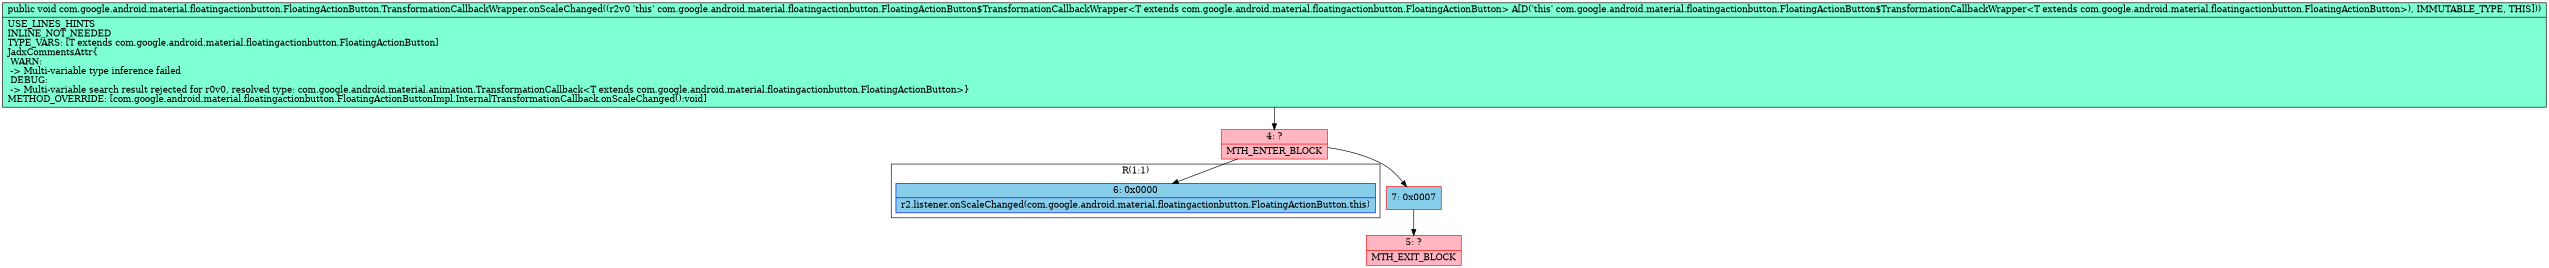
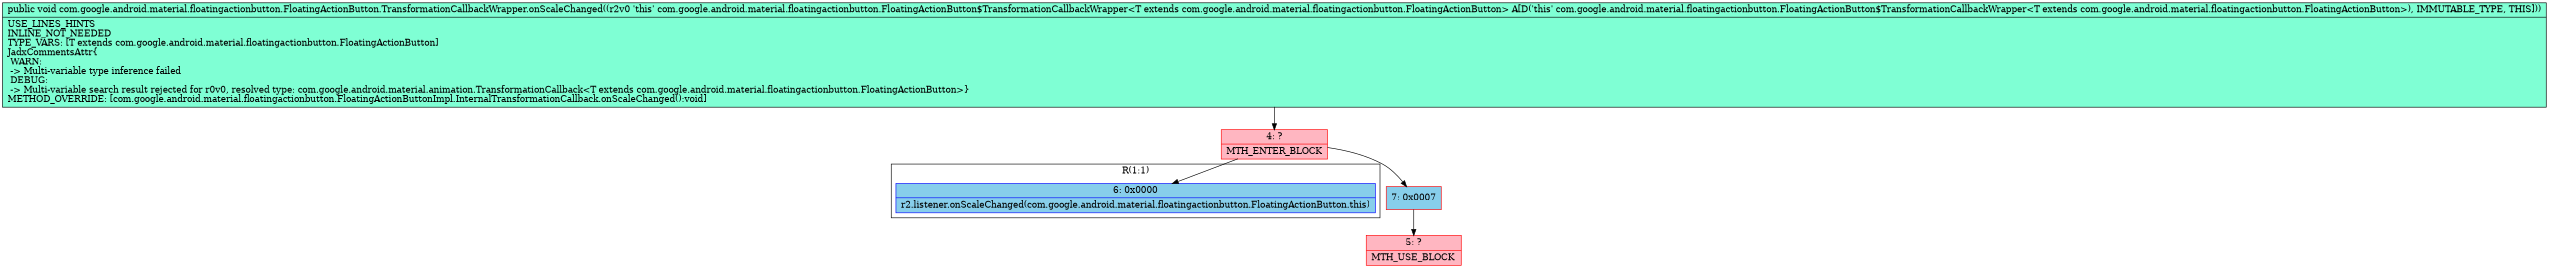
(1414, 258) -> (1413, 258)
